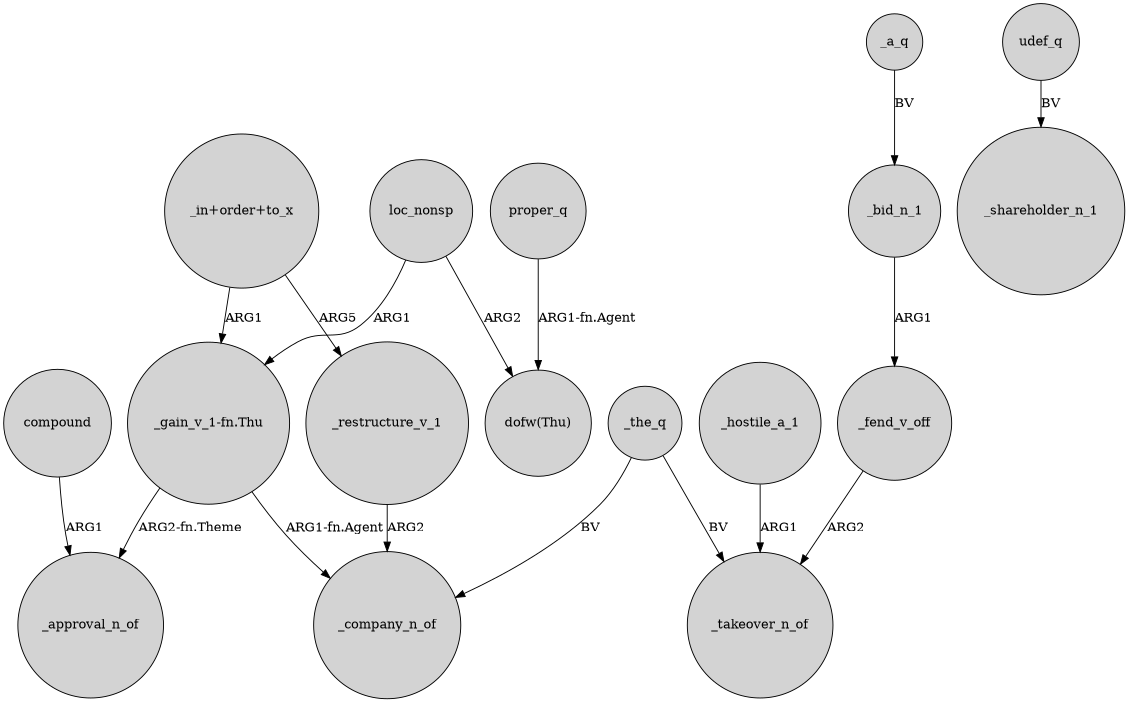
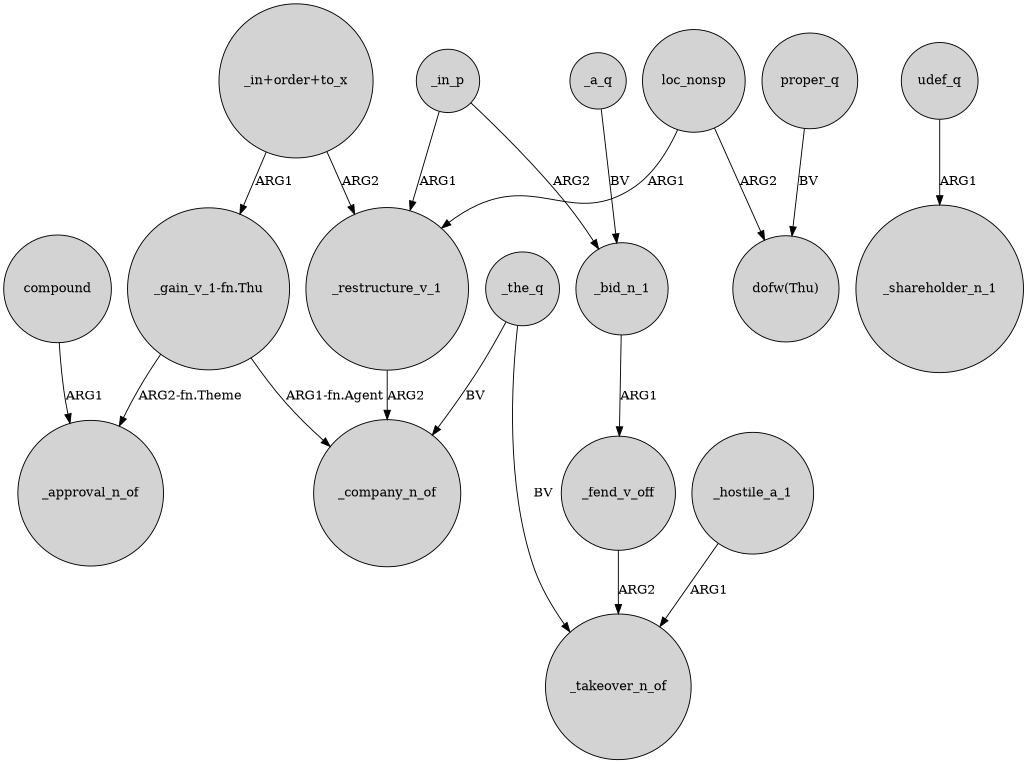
none -> (448, 81)
(1051, 104) -> (959, 182)
(338, 318) -> (361, 182)
(587, 318) -> (808, 182)
(353, 330) -> (576, 203)
